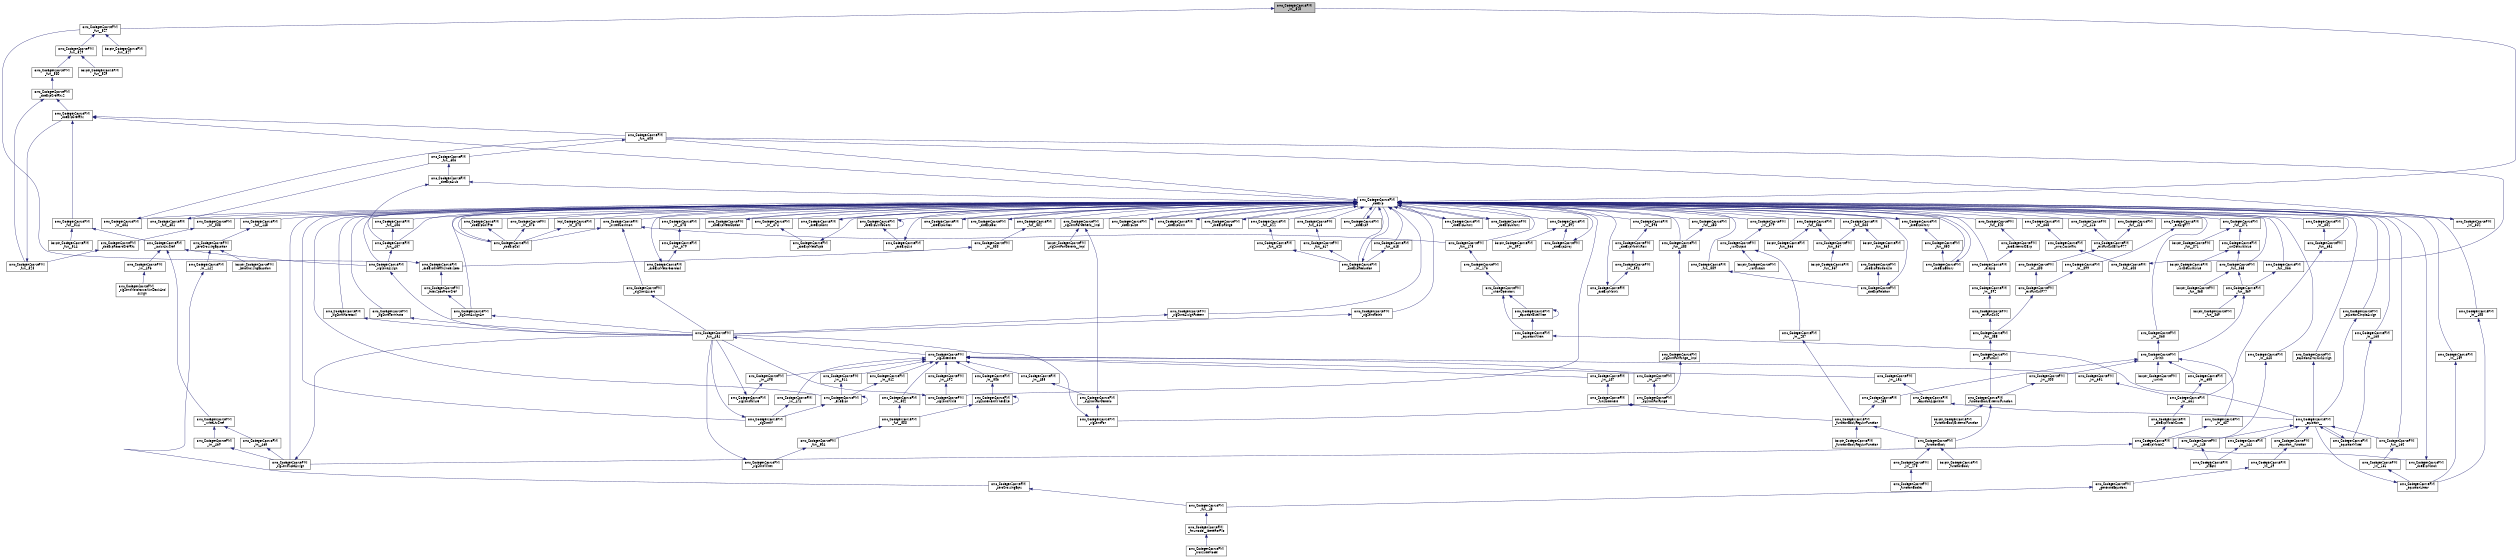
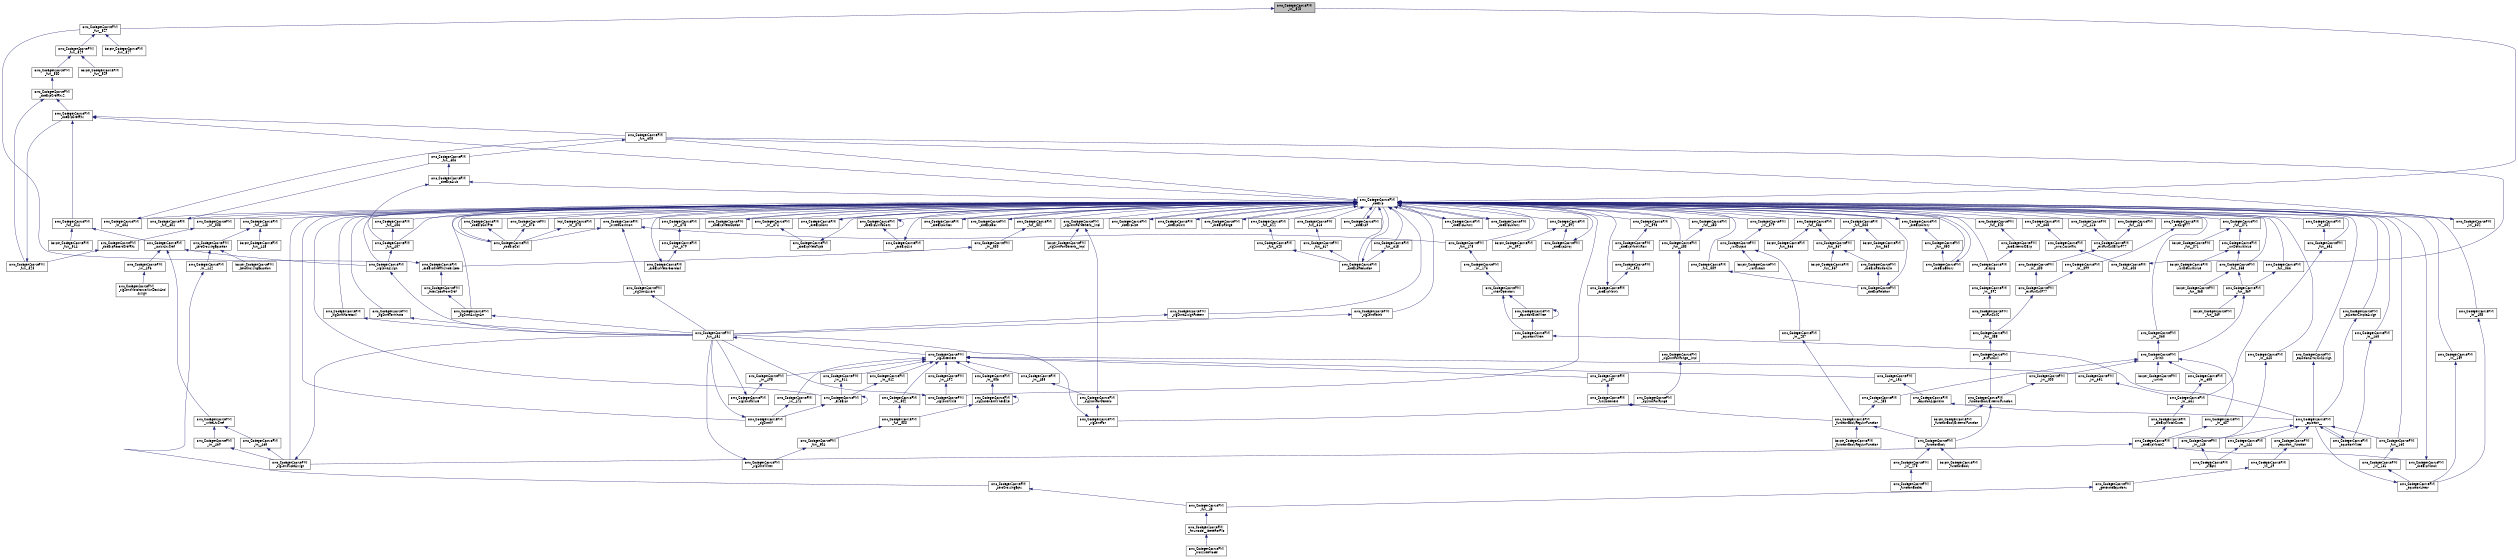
none -> (259, 245)
none -> (1858, 257)
(1654, 378) -> none
